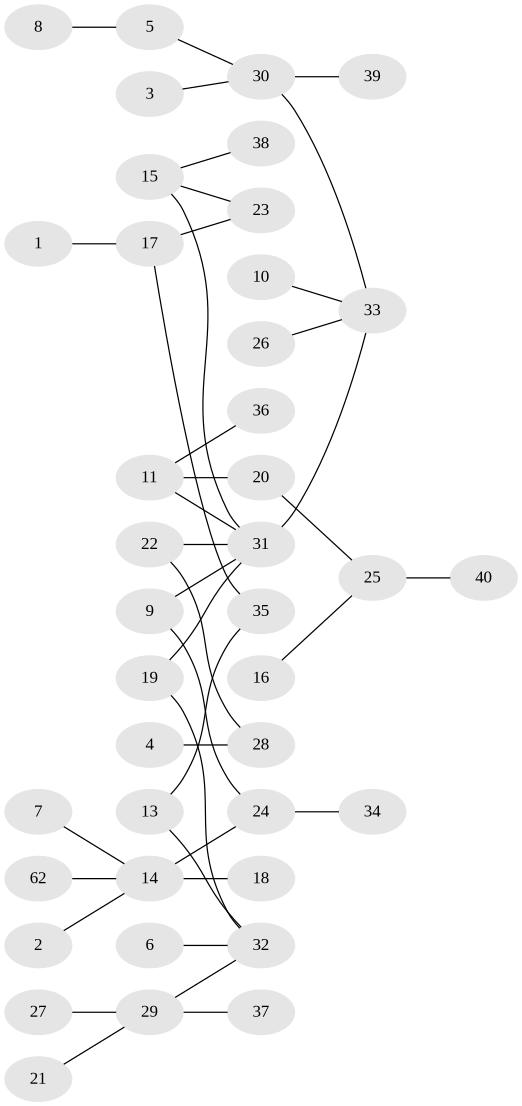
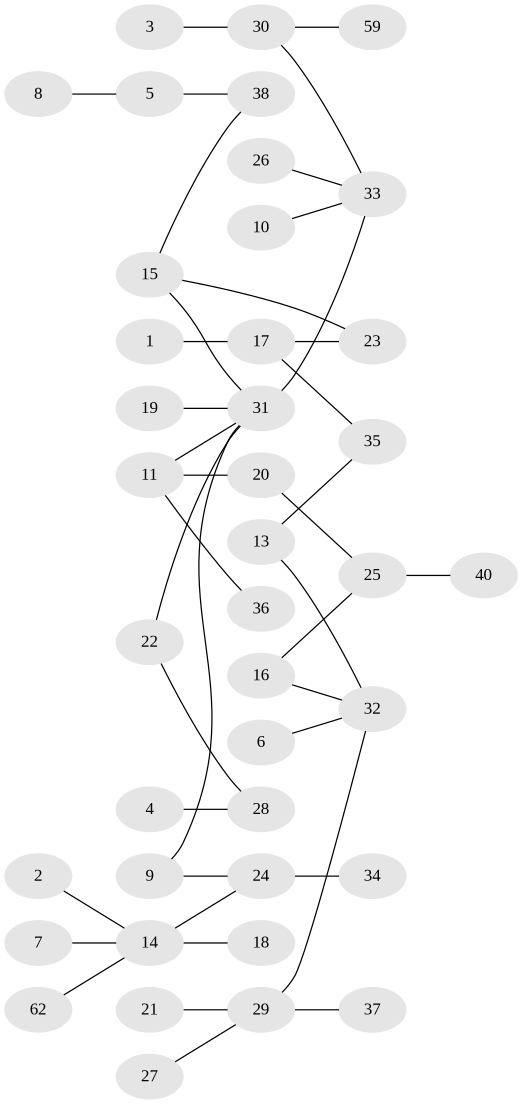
(205, 52) -> (206, 94)
(372, 77) -> (372, 27)
(205, 812) -> (317, 692)
